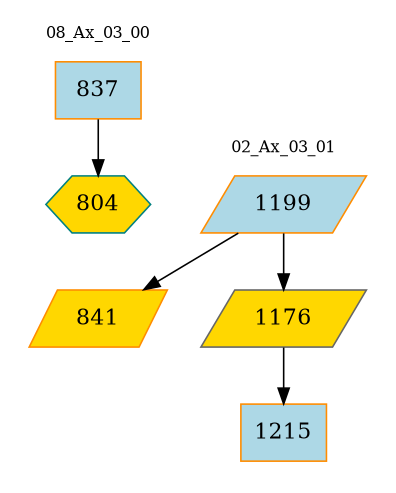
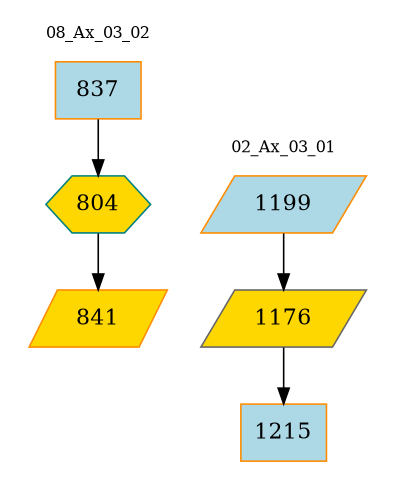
(98, 34) -> (98, 34)
(200, 256) -> (98, 254)
